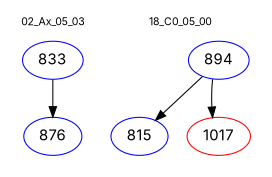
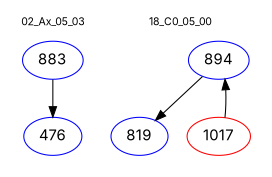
(53, 60) -> (53, 60)
(212, 93) -> (226, 104)
(53, 136) -> (53, 136)
(140, 136) -> (140, 136)
